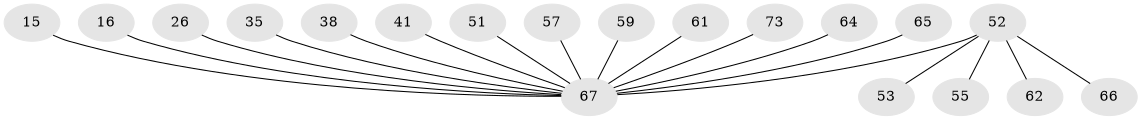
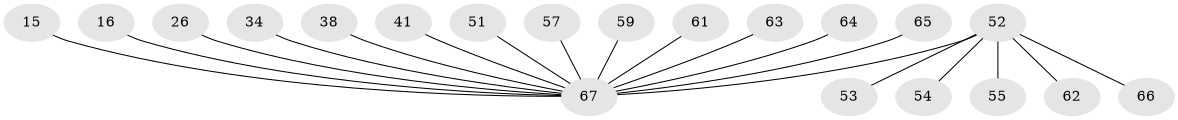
(255, 23) -> (255, 23)
(775, 23) -> (775, 23)
none -> (924, 97)
